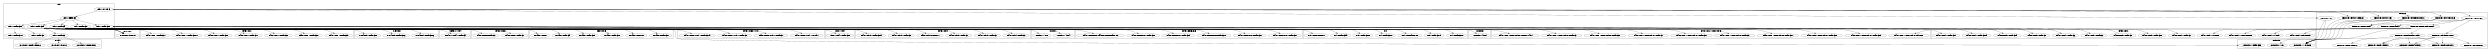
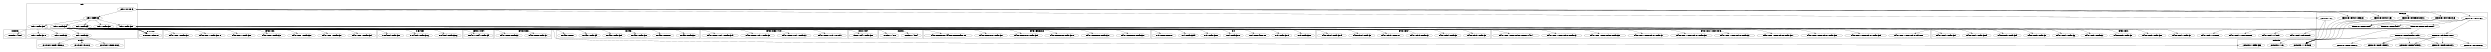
(510, 29) -> (753, 29)
(601, 31) -> (628, 31)
